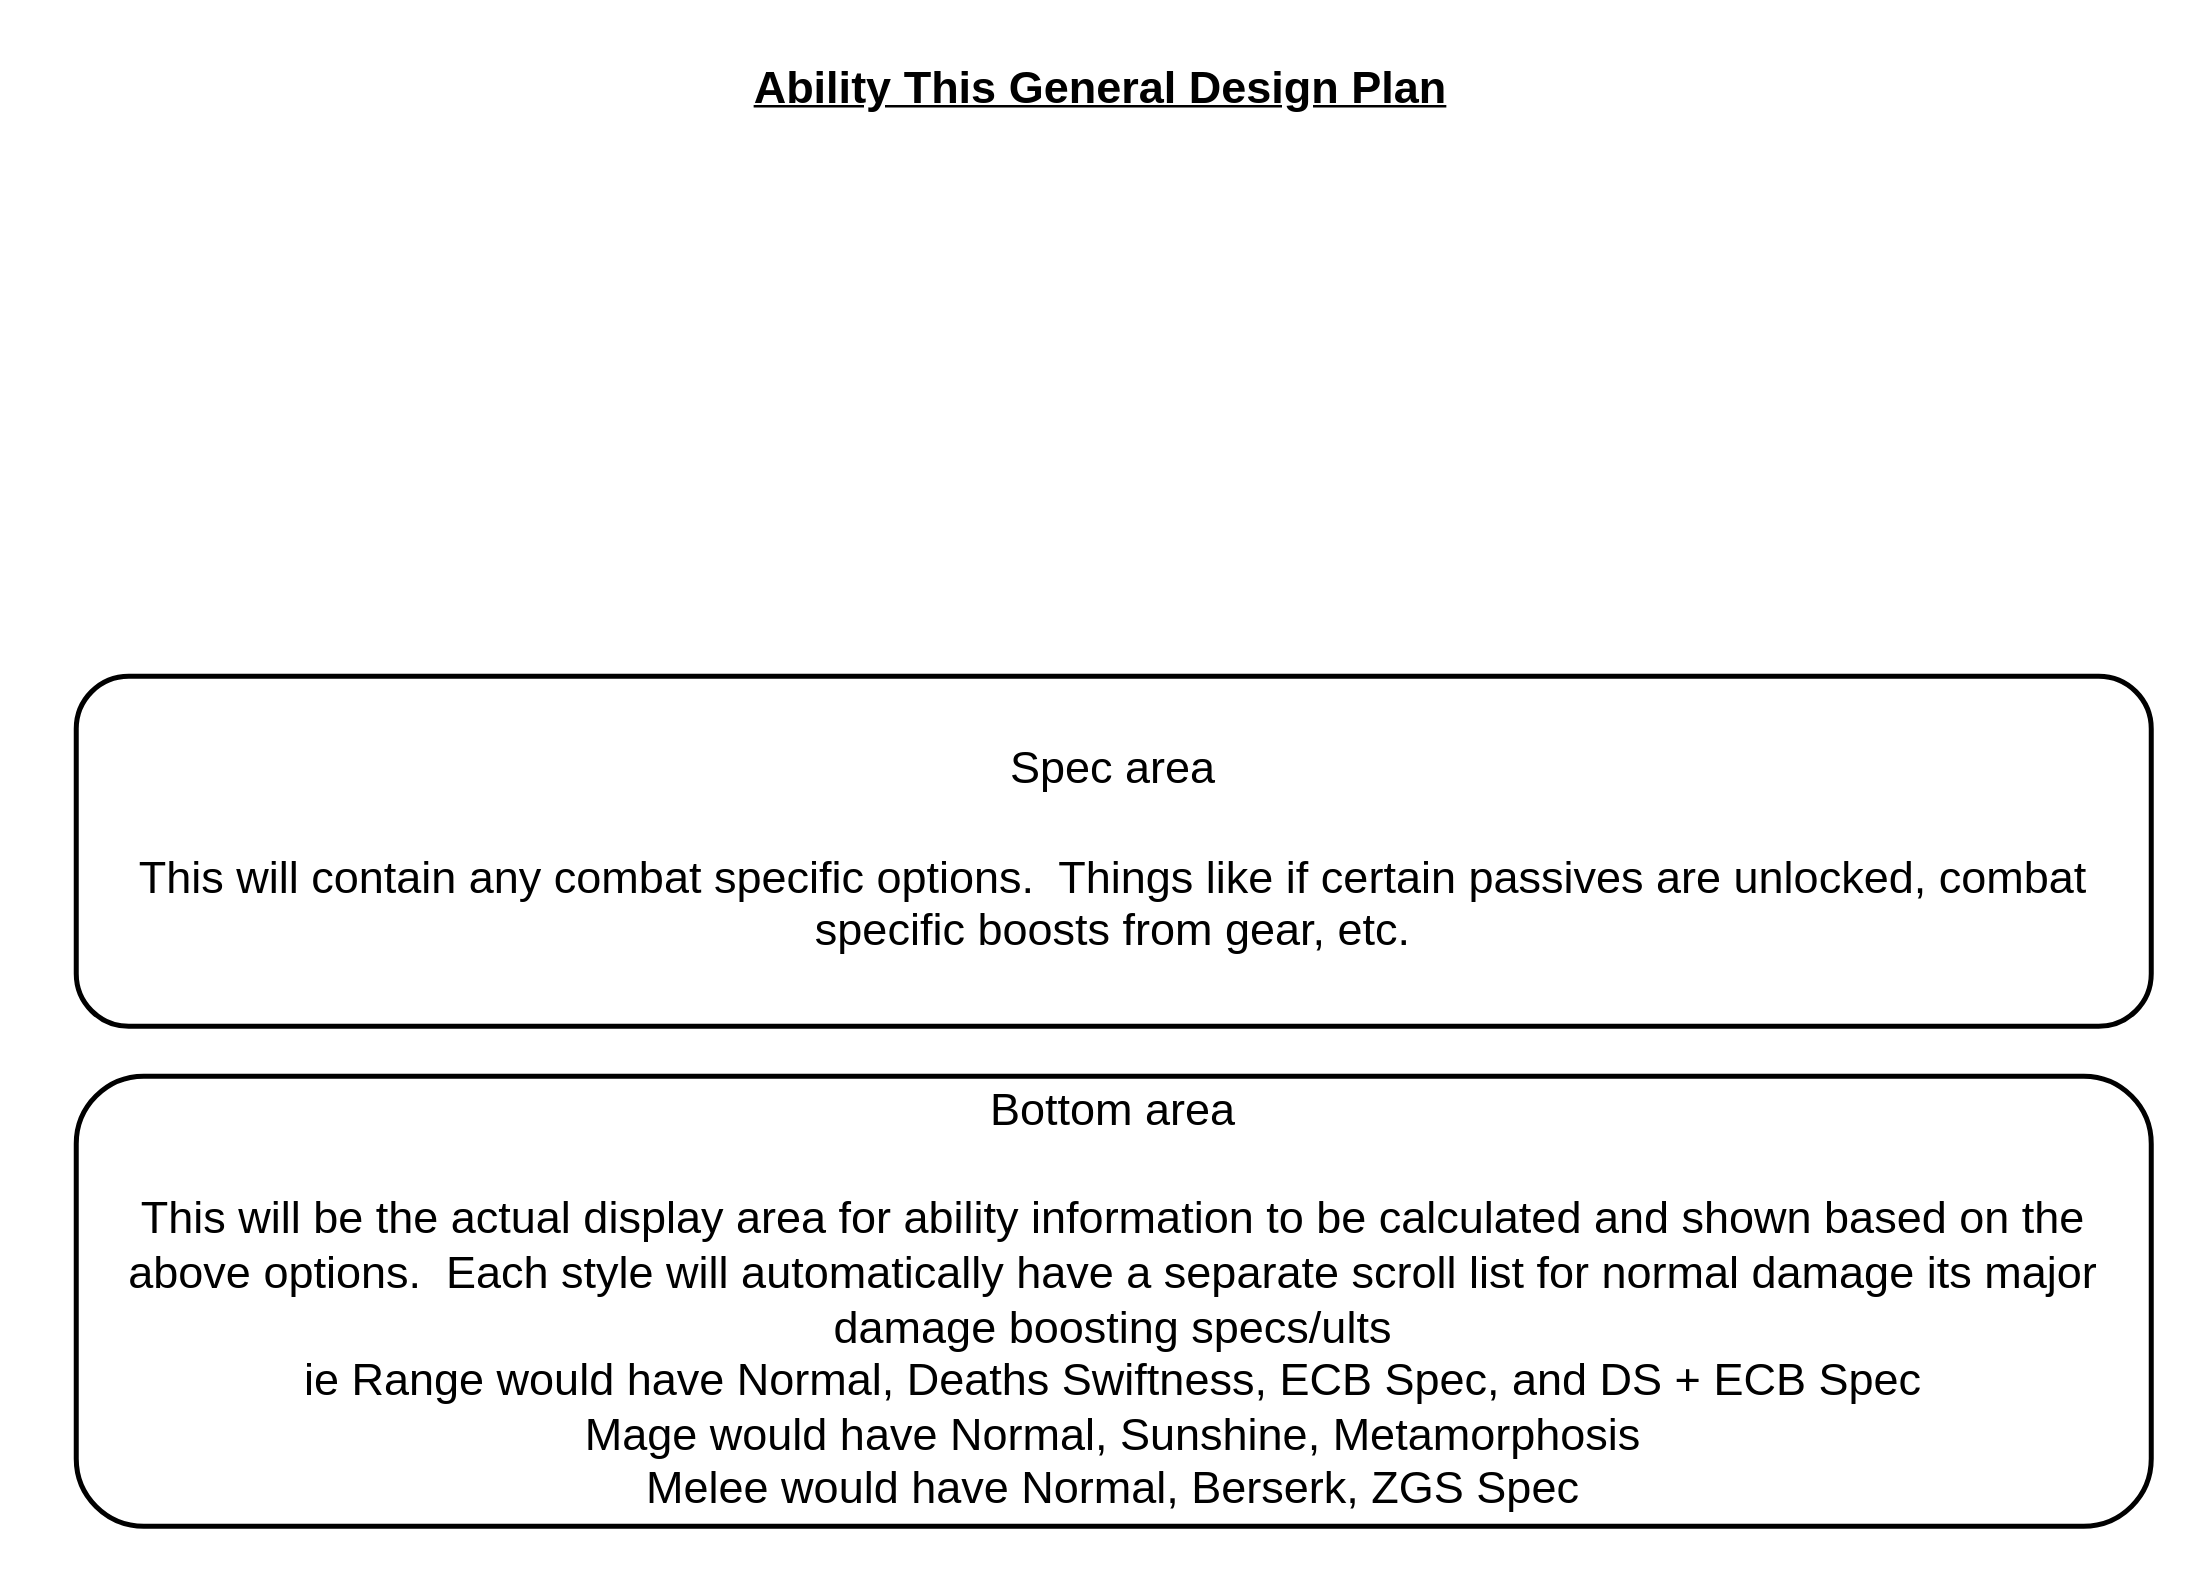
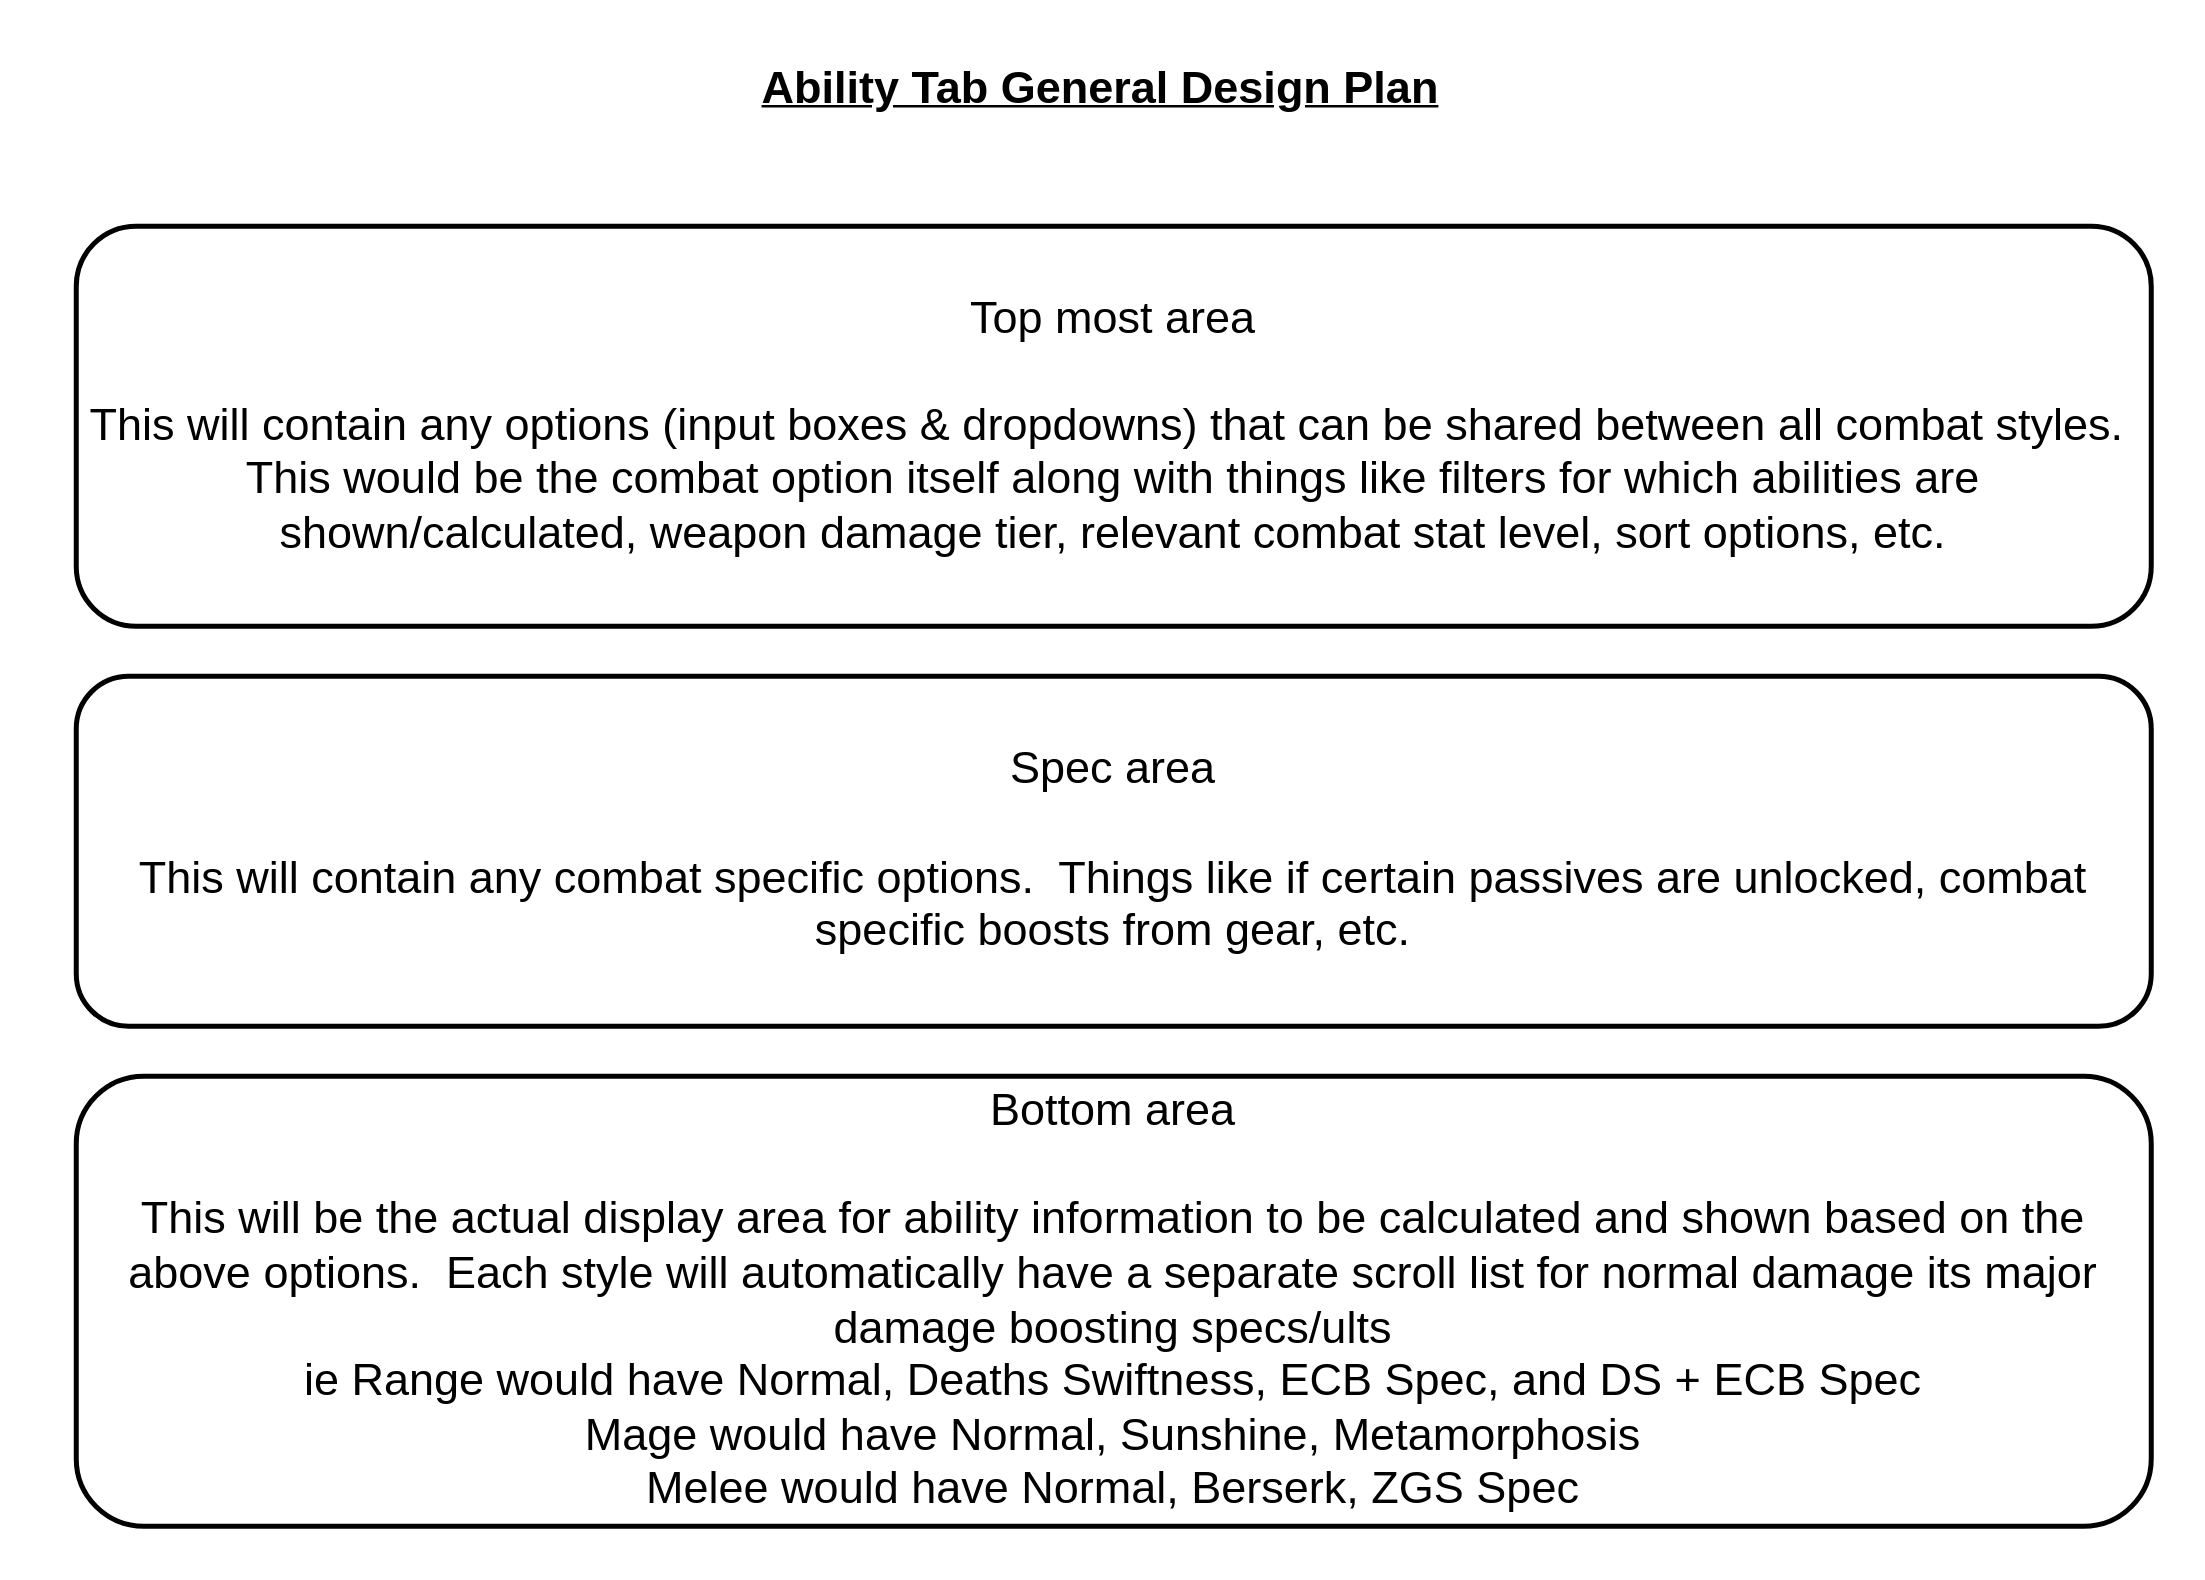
(1101, 89) -> (1101, 89)
none -> (1114, 426)
